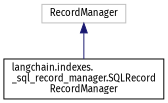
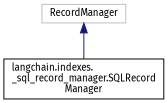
(84, 79) -> (84, 79)
